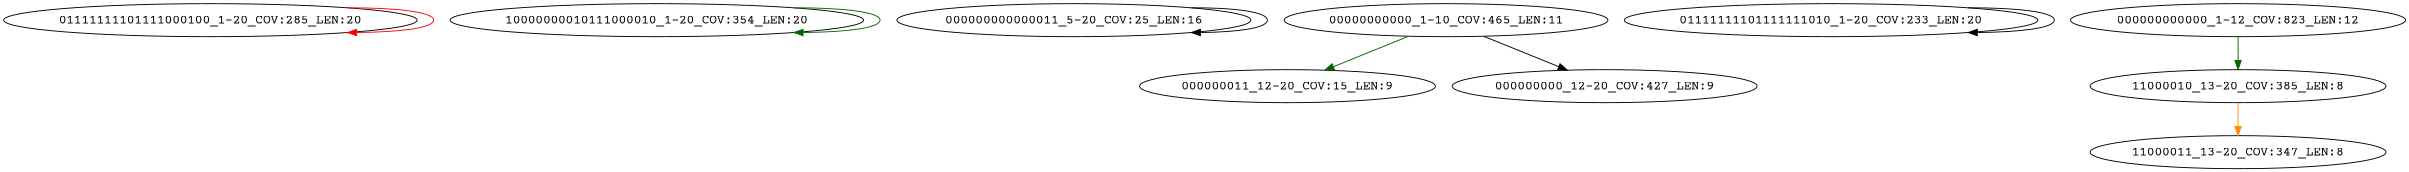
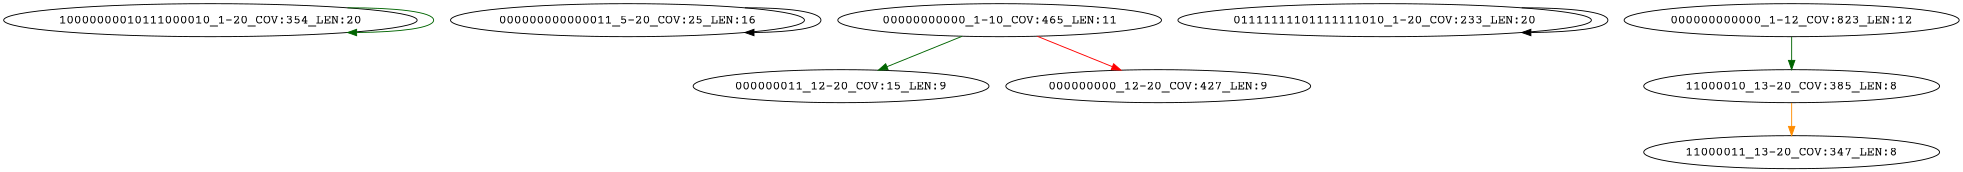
(210, 20) -> none
(1521, 51) -> (1075, 51)
